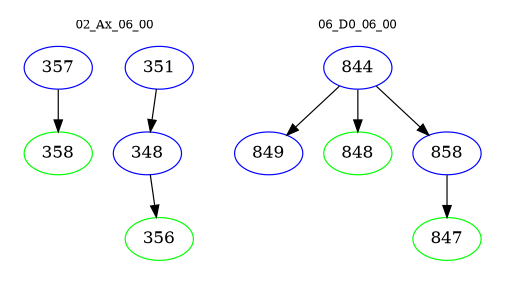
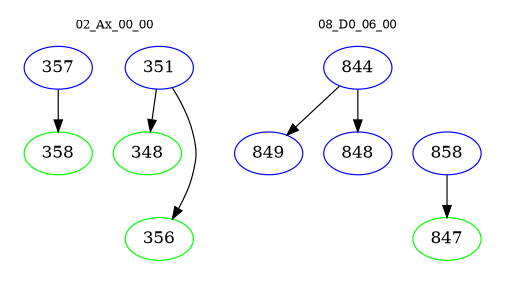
(115, 26) -> (115, 26)
(358, 26) -> (358, 26)
(398, 107) -> none
(147, 153) -> (147, 153)
(358, 153) -> (358, 153)
(152, 190) -> (196, 147)
